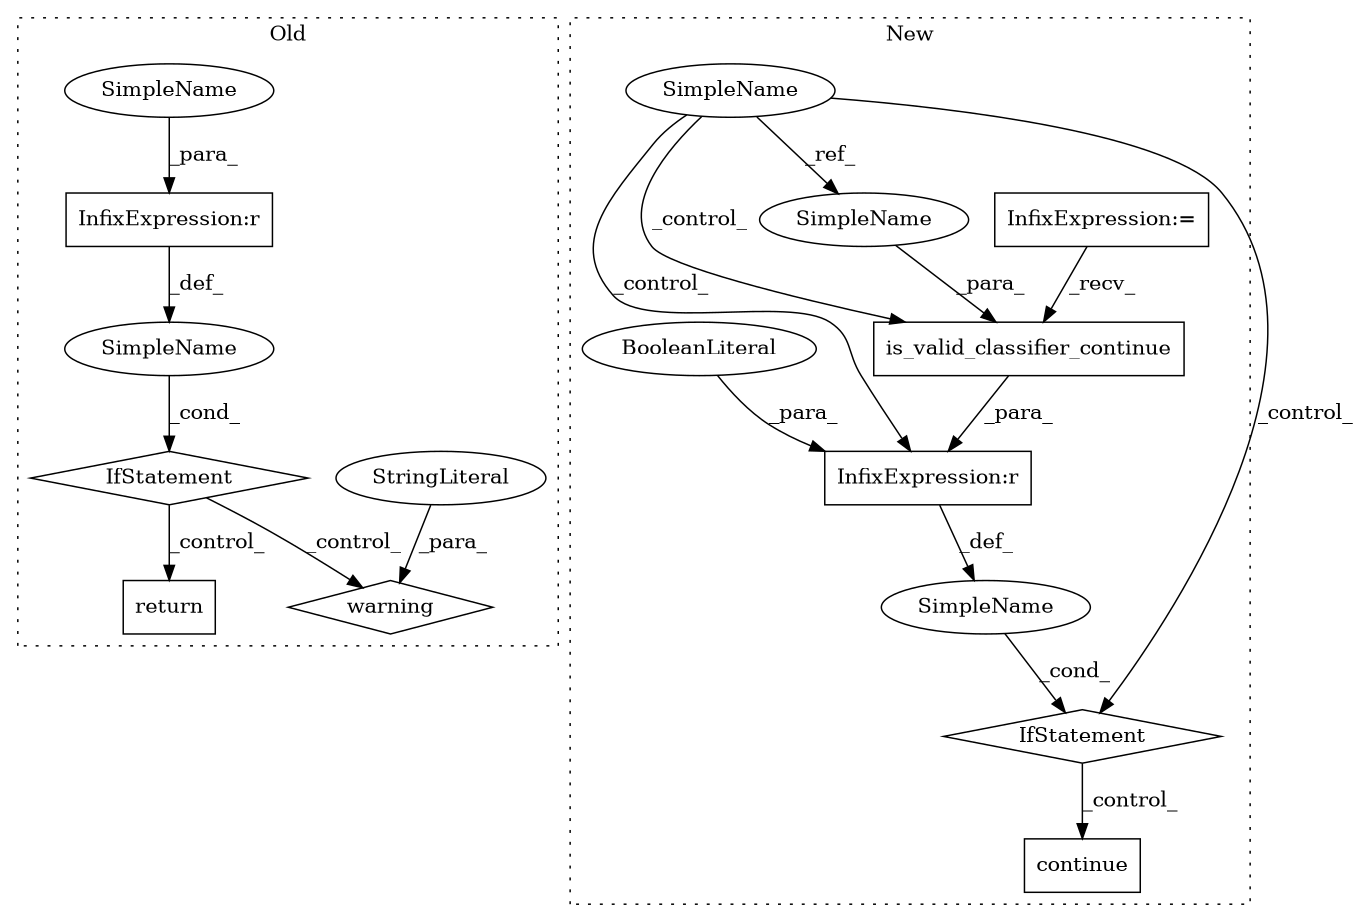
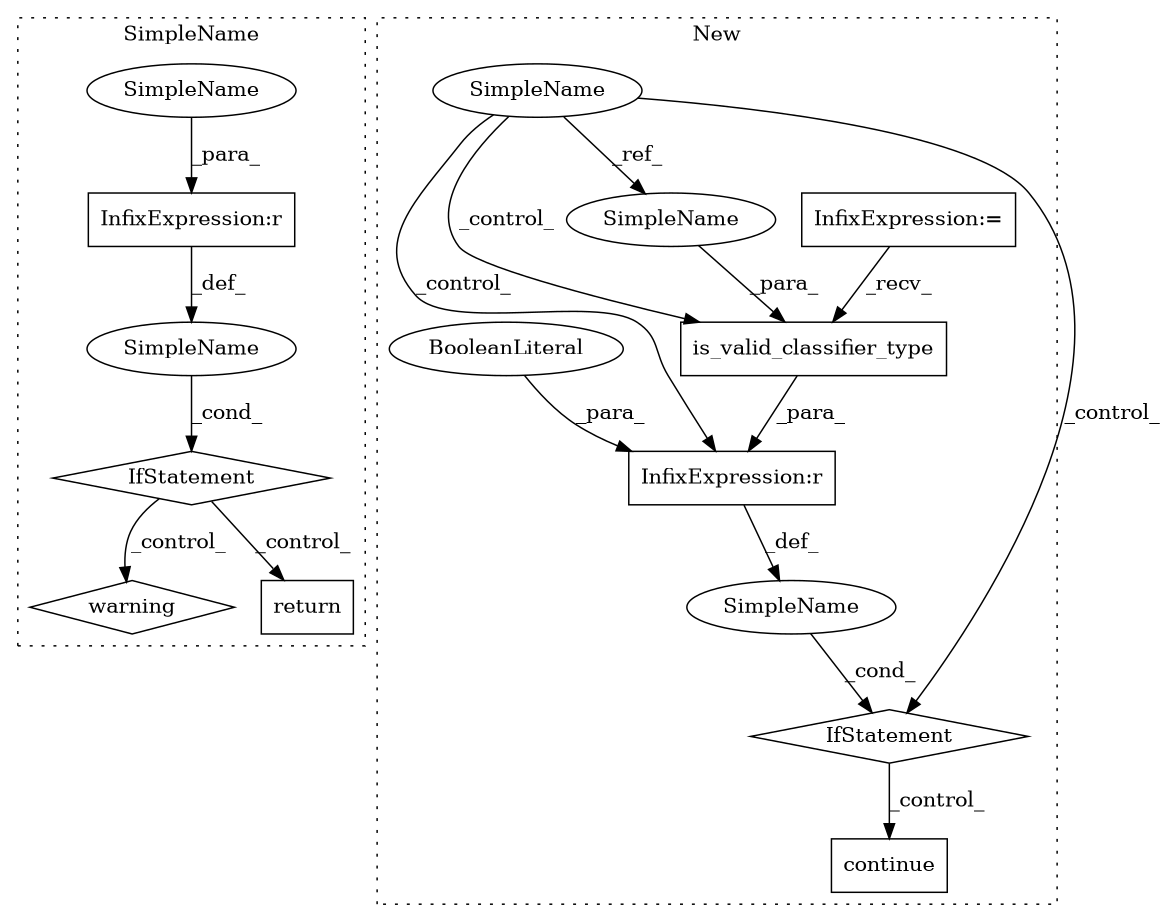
(288, 35) -> (192, 35)
(1029, 349) -> (814, 349)
(441, 478) -> none
